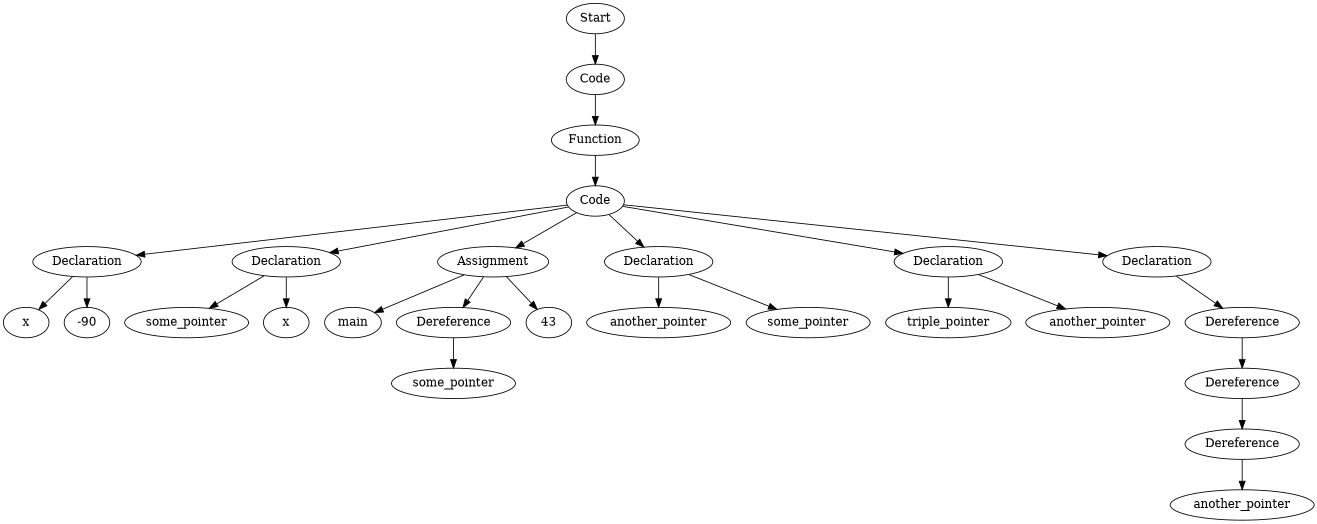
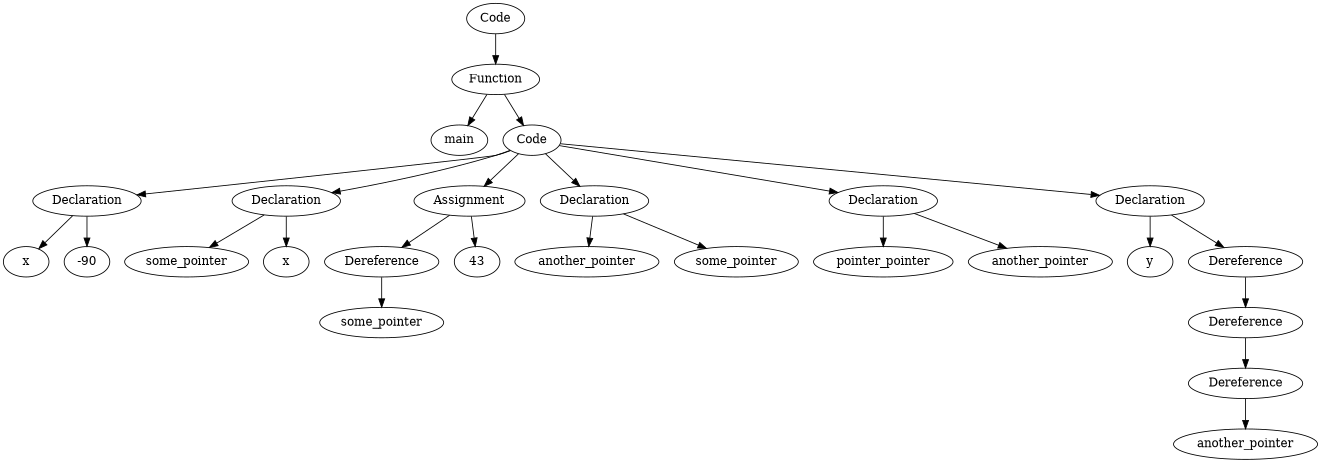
(595, 19) -> none
none -> (1150, 262)
(423, 292) -> (480, 106)
(948, 323) -> (883, 262)
